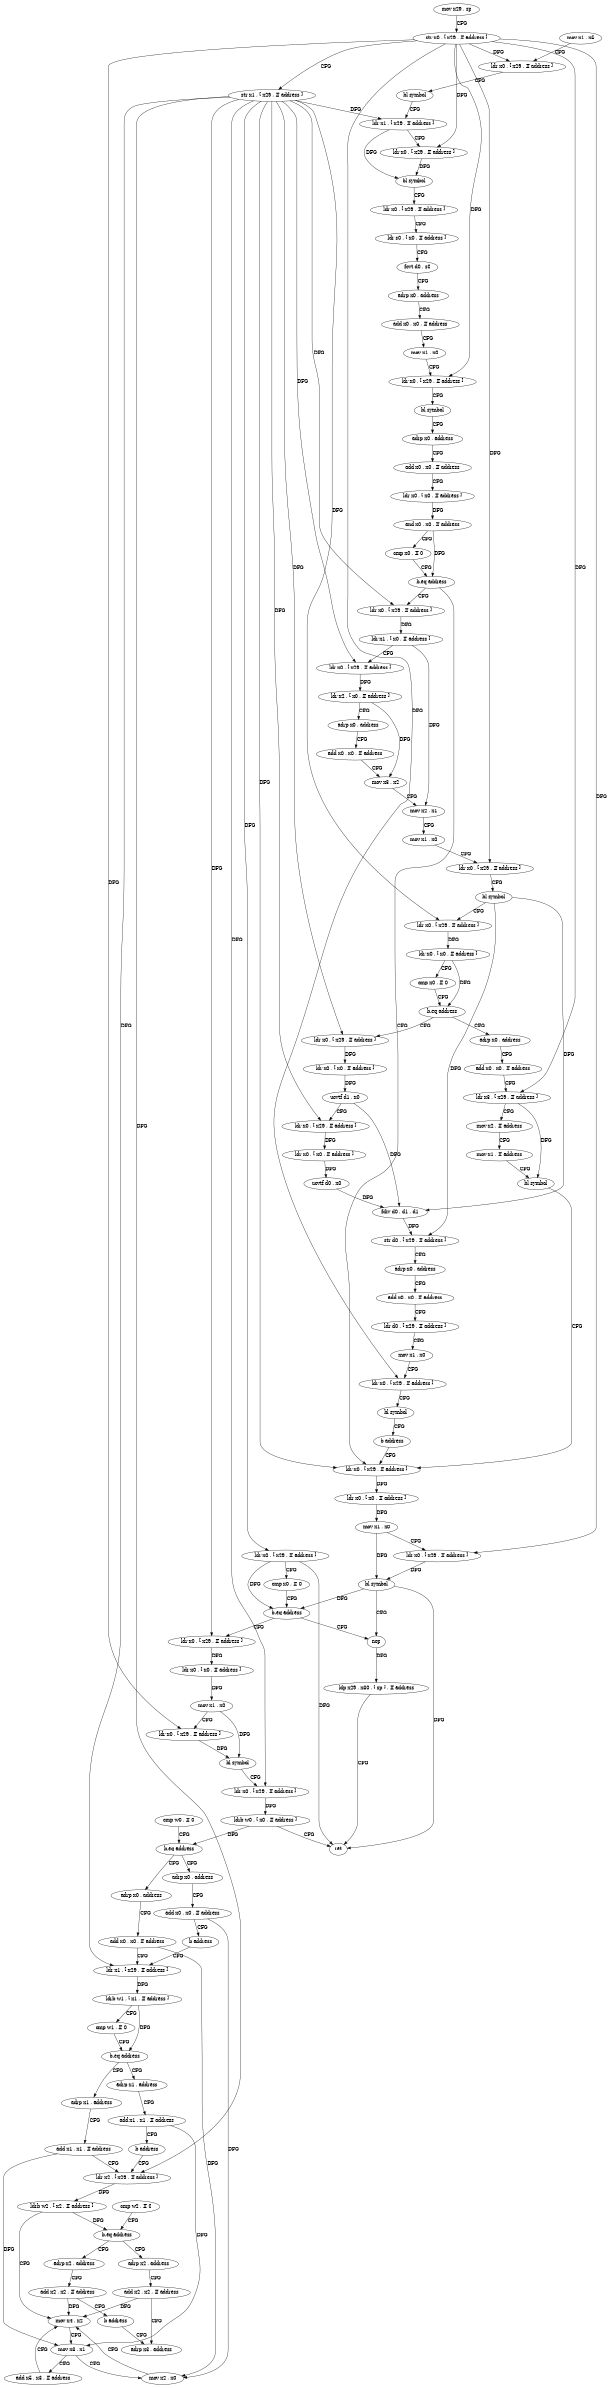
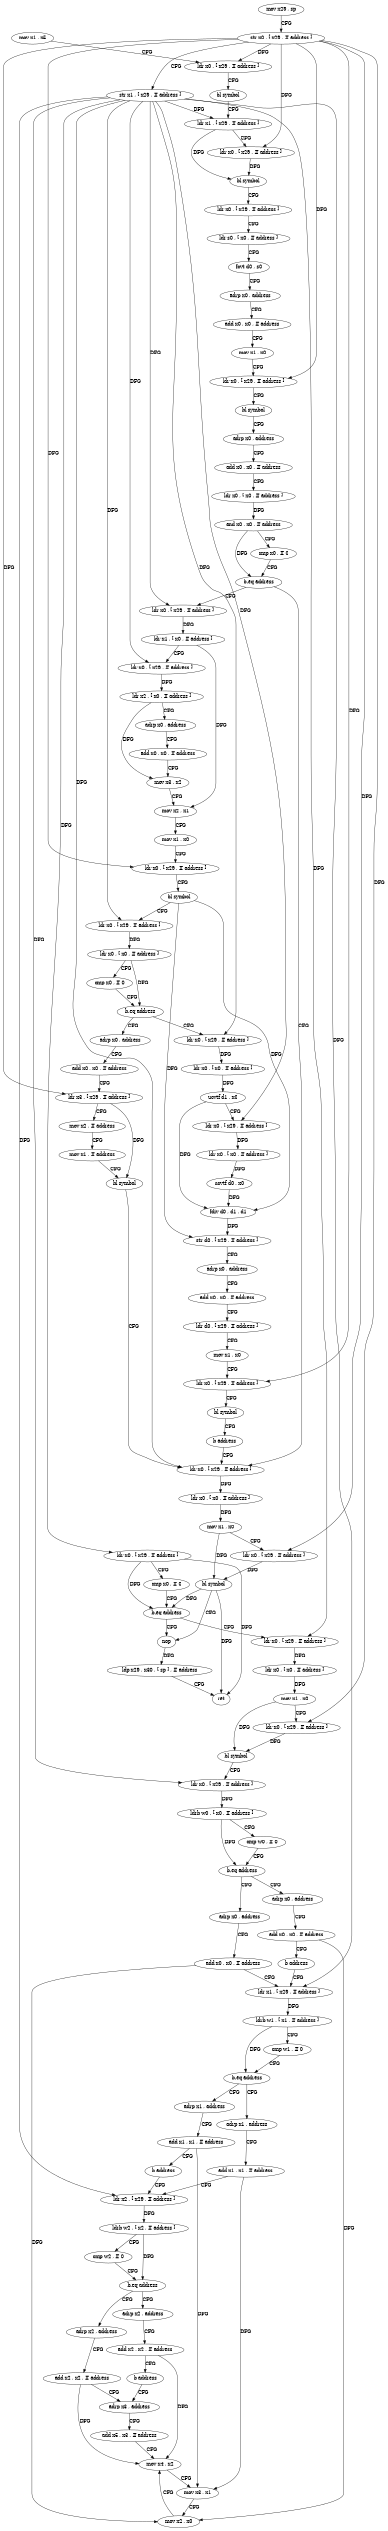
(302, 1837) -> (241, 1827)
(19, 2267) -> (127, 2242)
(59, 2363) -> (129, 2420)
